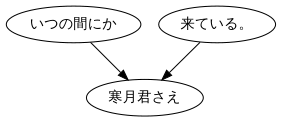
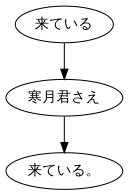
(74, 24) -> (64, 24)
(185, 57) -> (64, 129)
